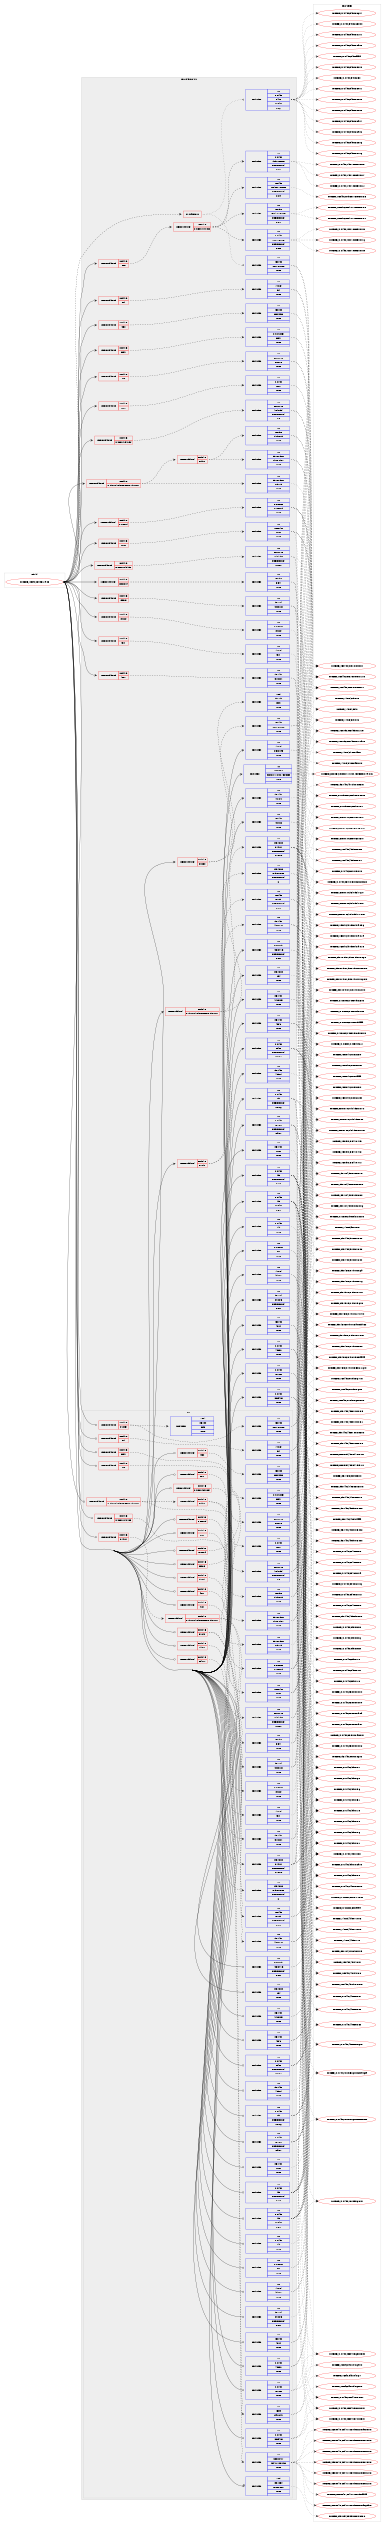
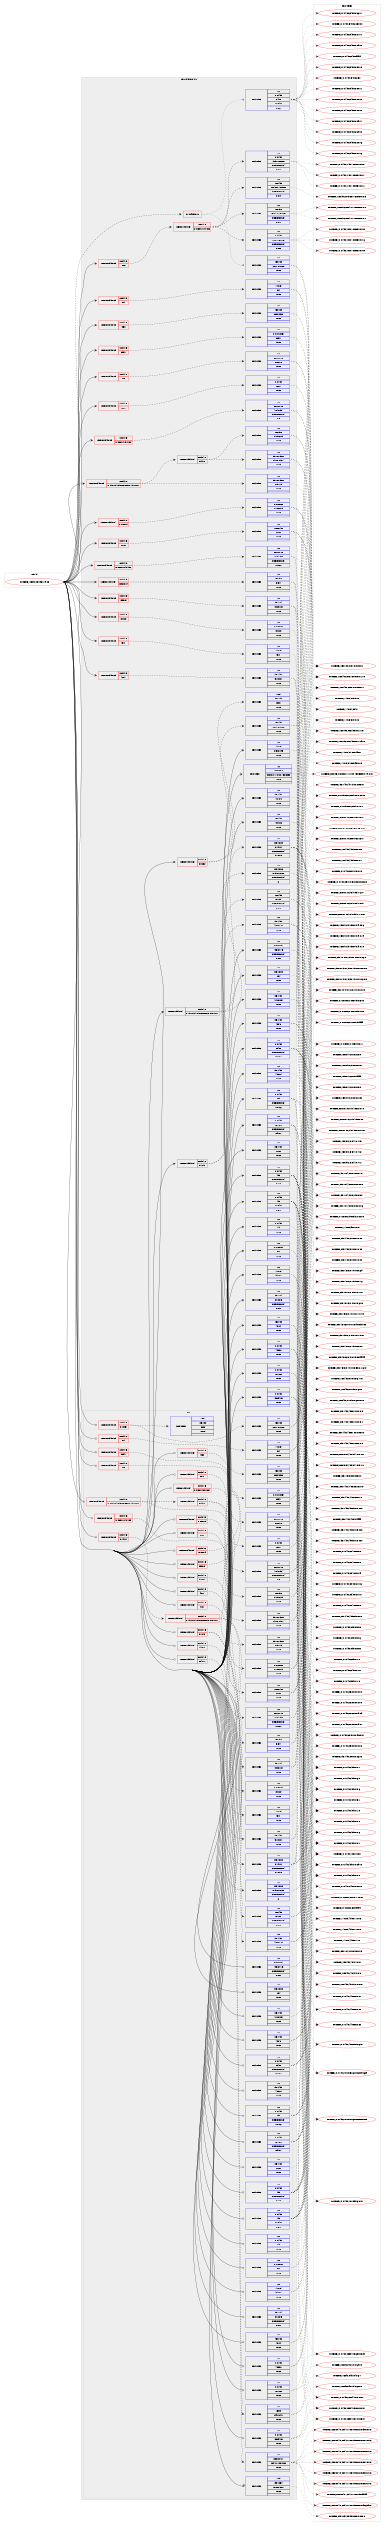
(347, 1033) -> none
